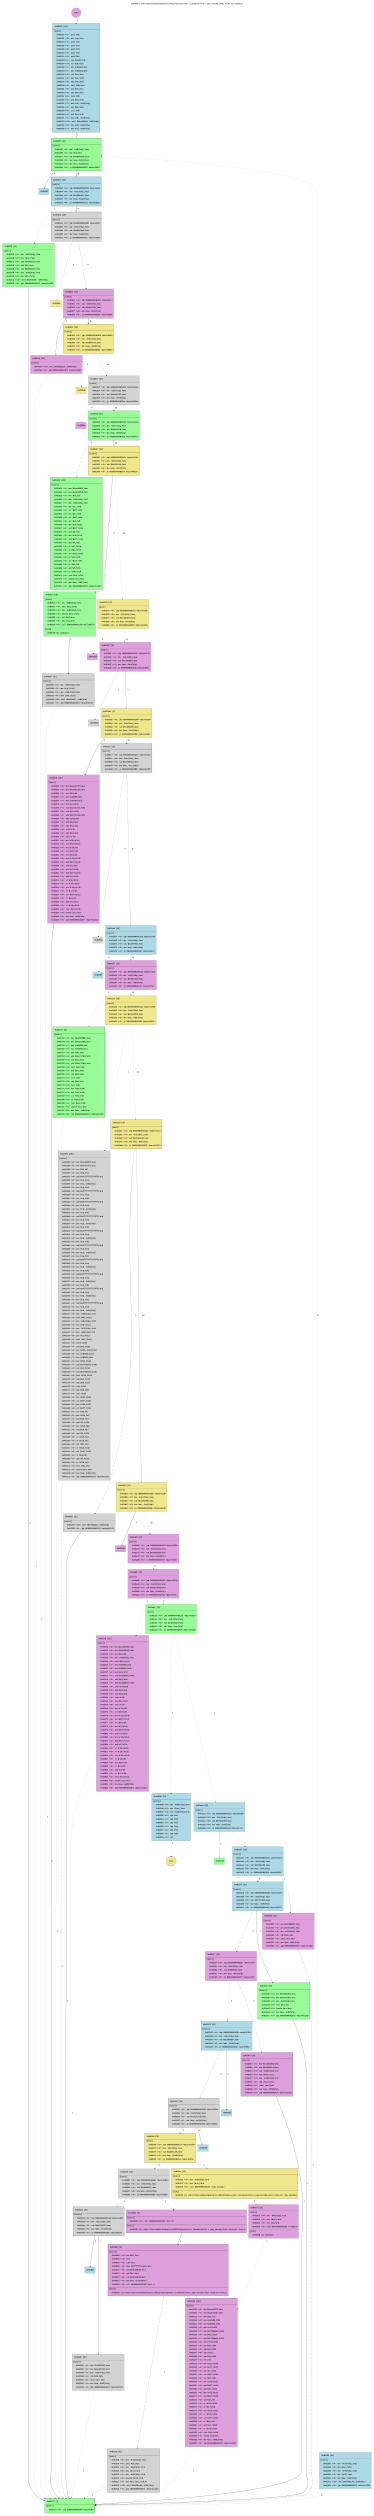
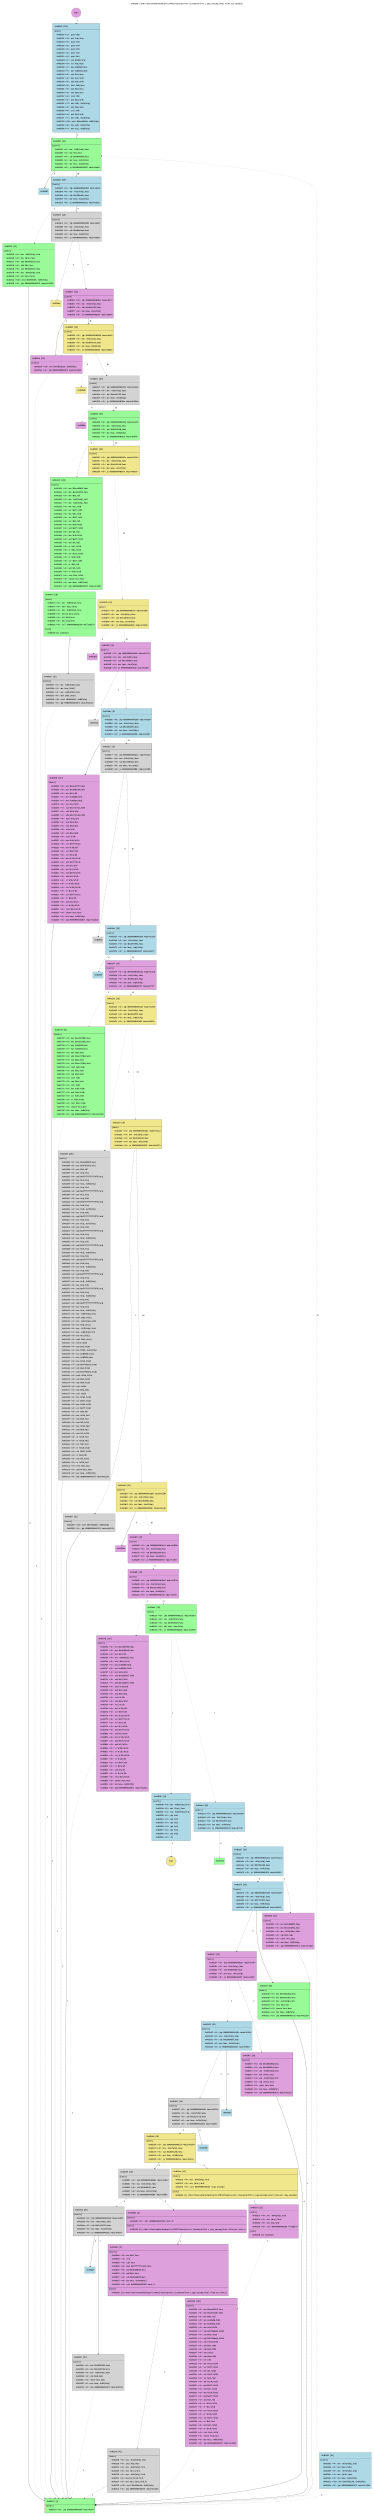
(108, 536) -> none
(126, 723) -> (126, 723)
